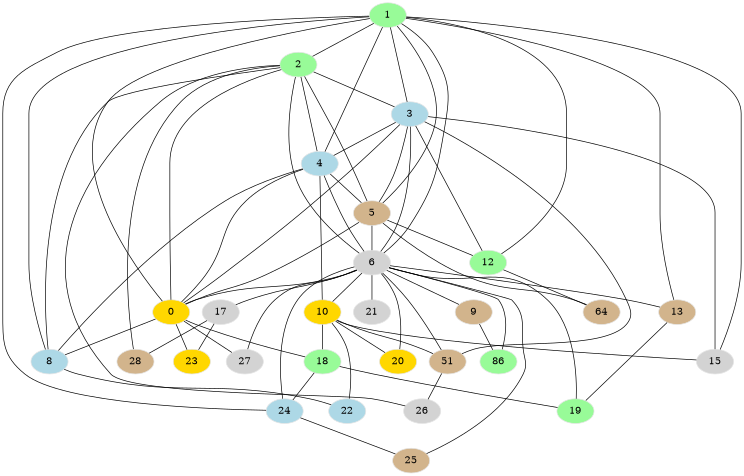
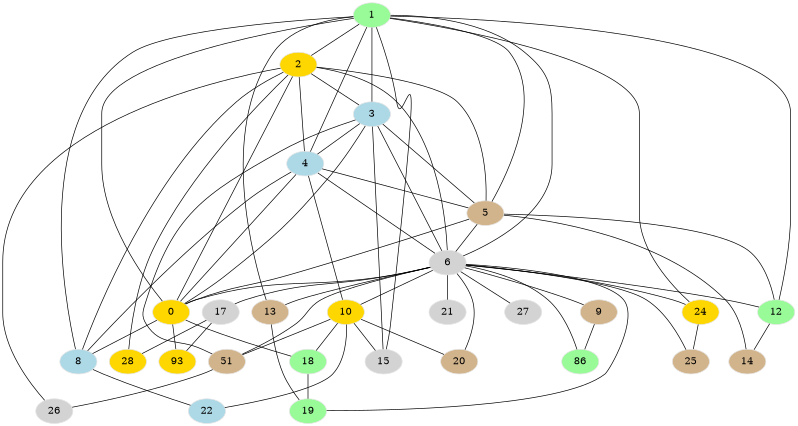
(298, 65) -> (298, 65)
(449, 188) -> (628, 284)
(602, 312) -> (747, 362)
(210, 338) -> none
(135, 362) -> (128, 362)
(192, 362) -> (177, 362)
(398, 362) -> (459, 362)
(304, 386) -> none
(285, 411) -> (701, 312)
